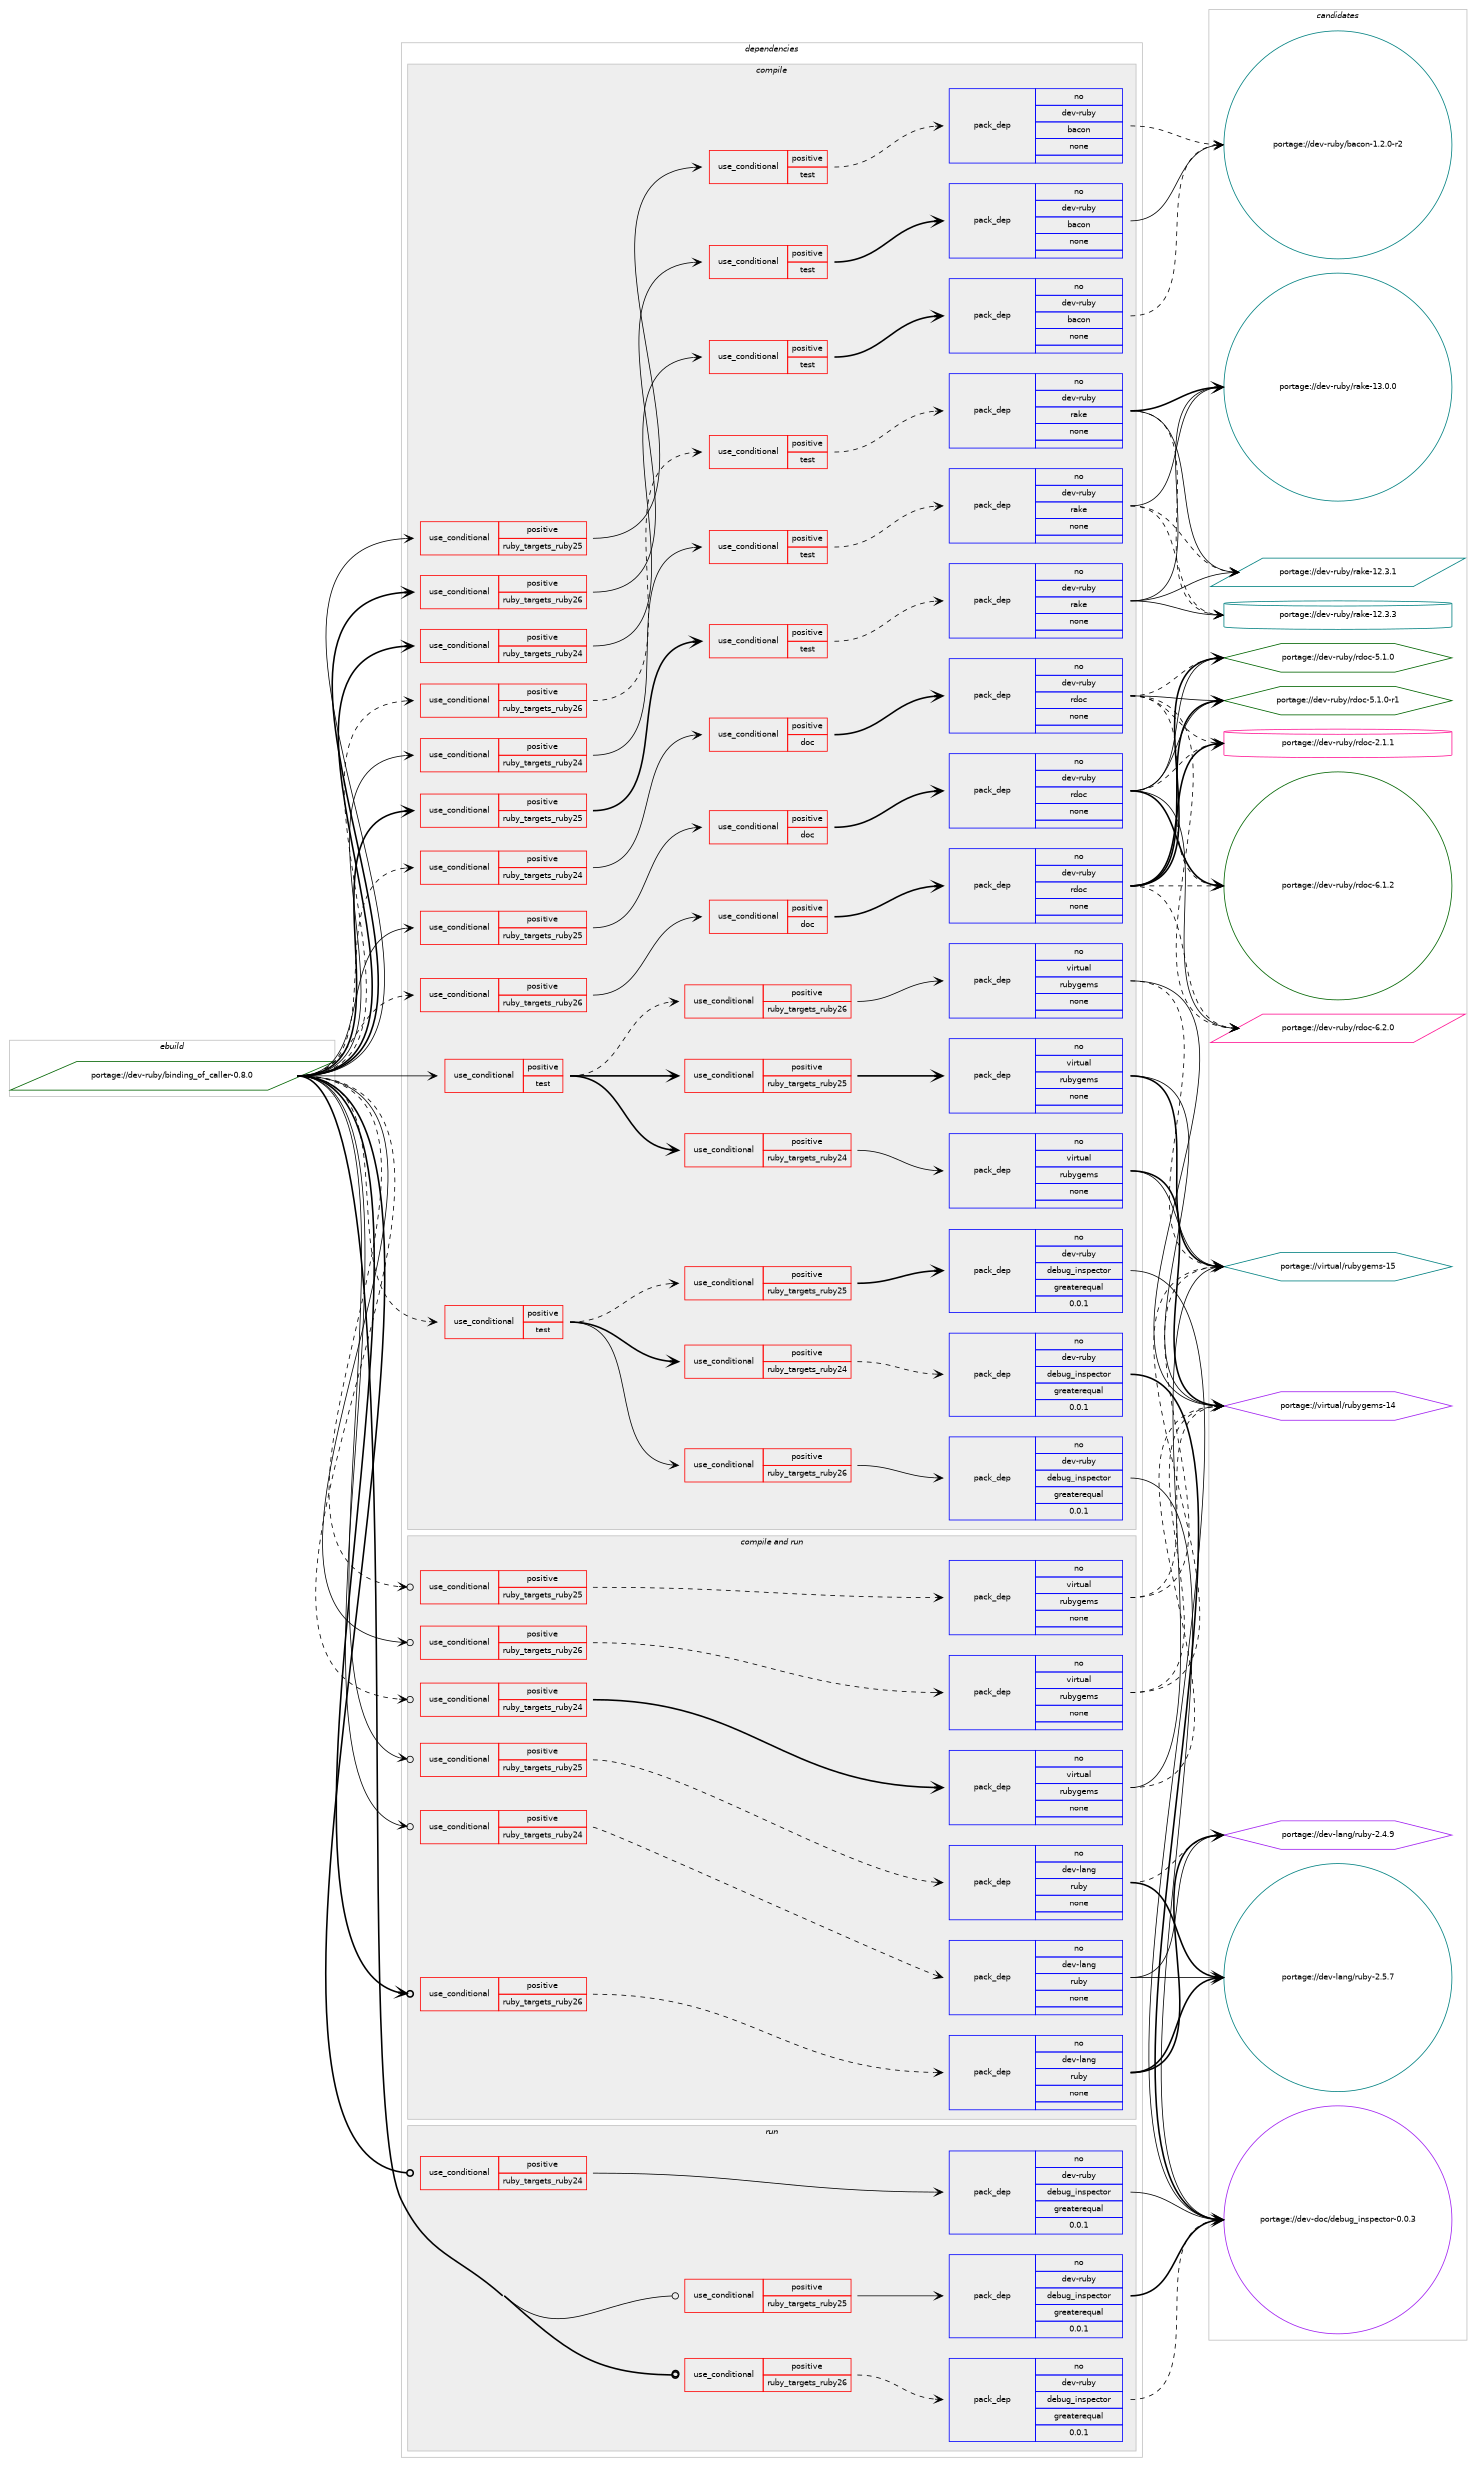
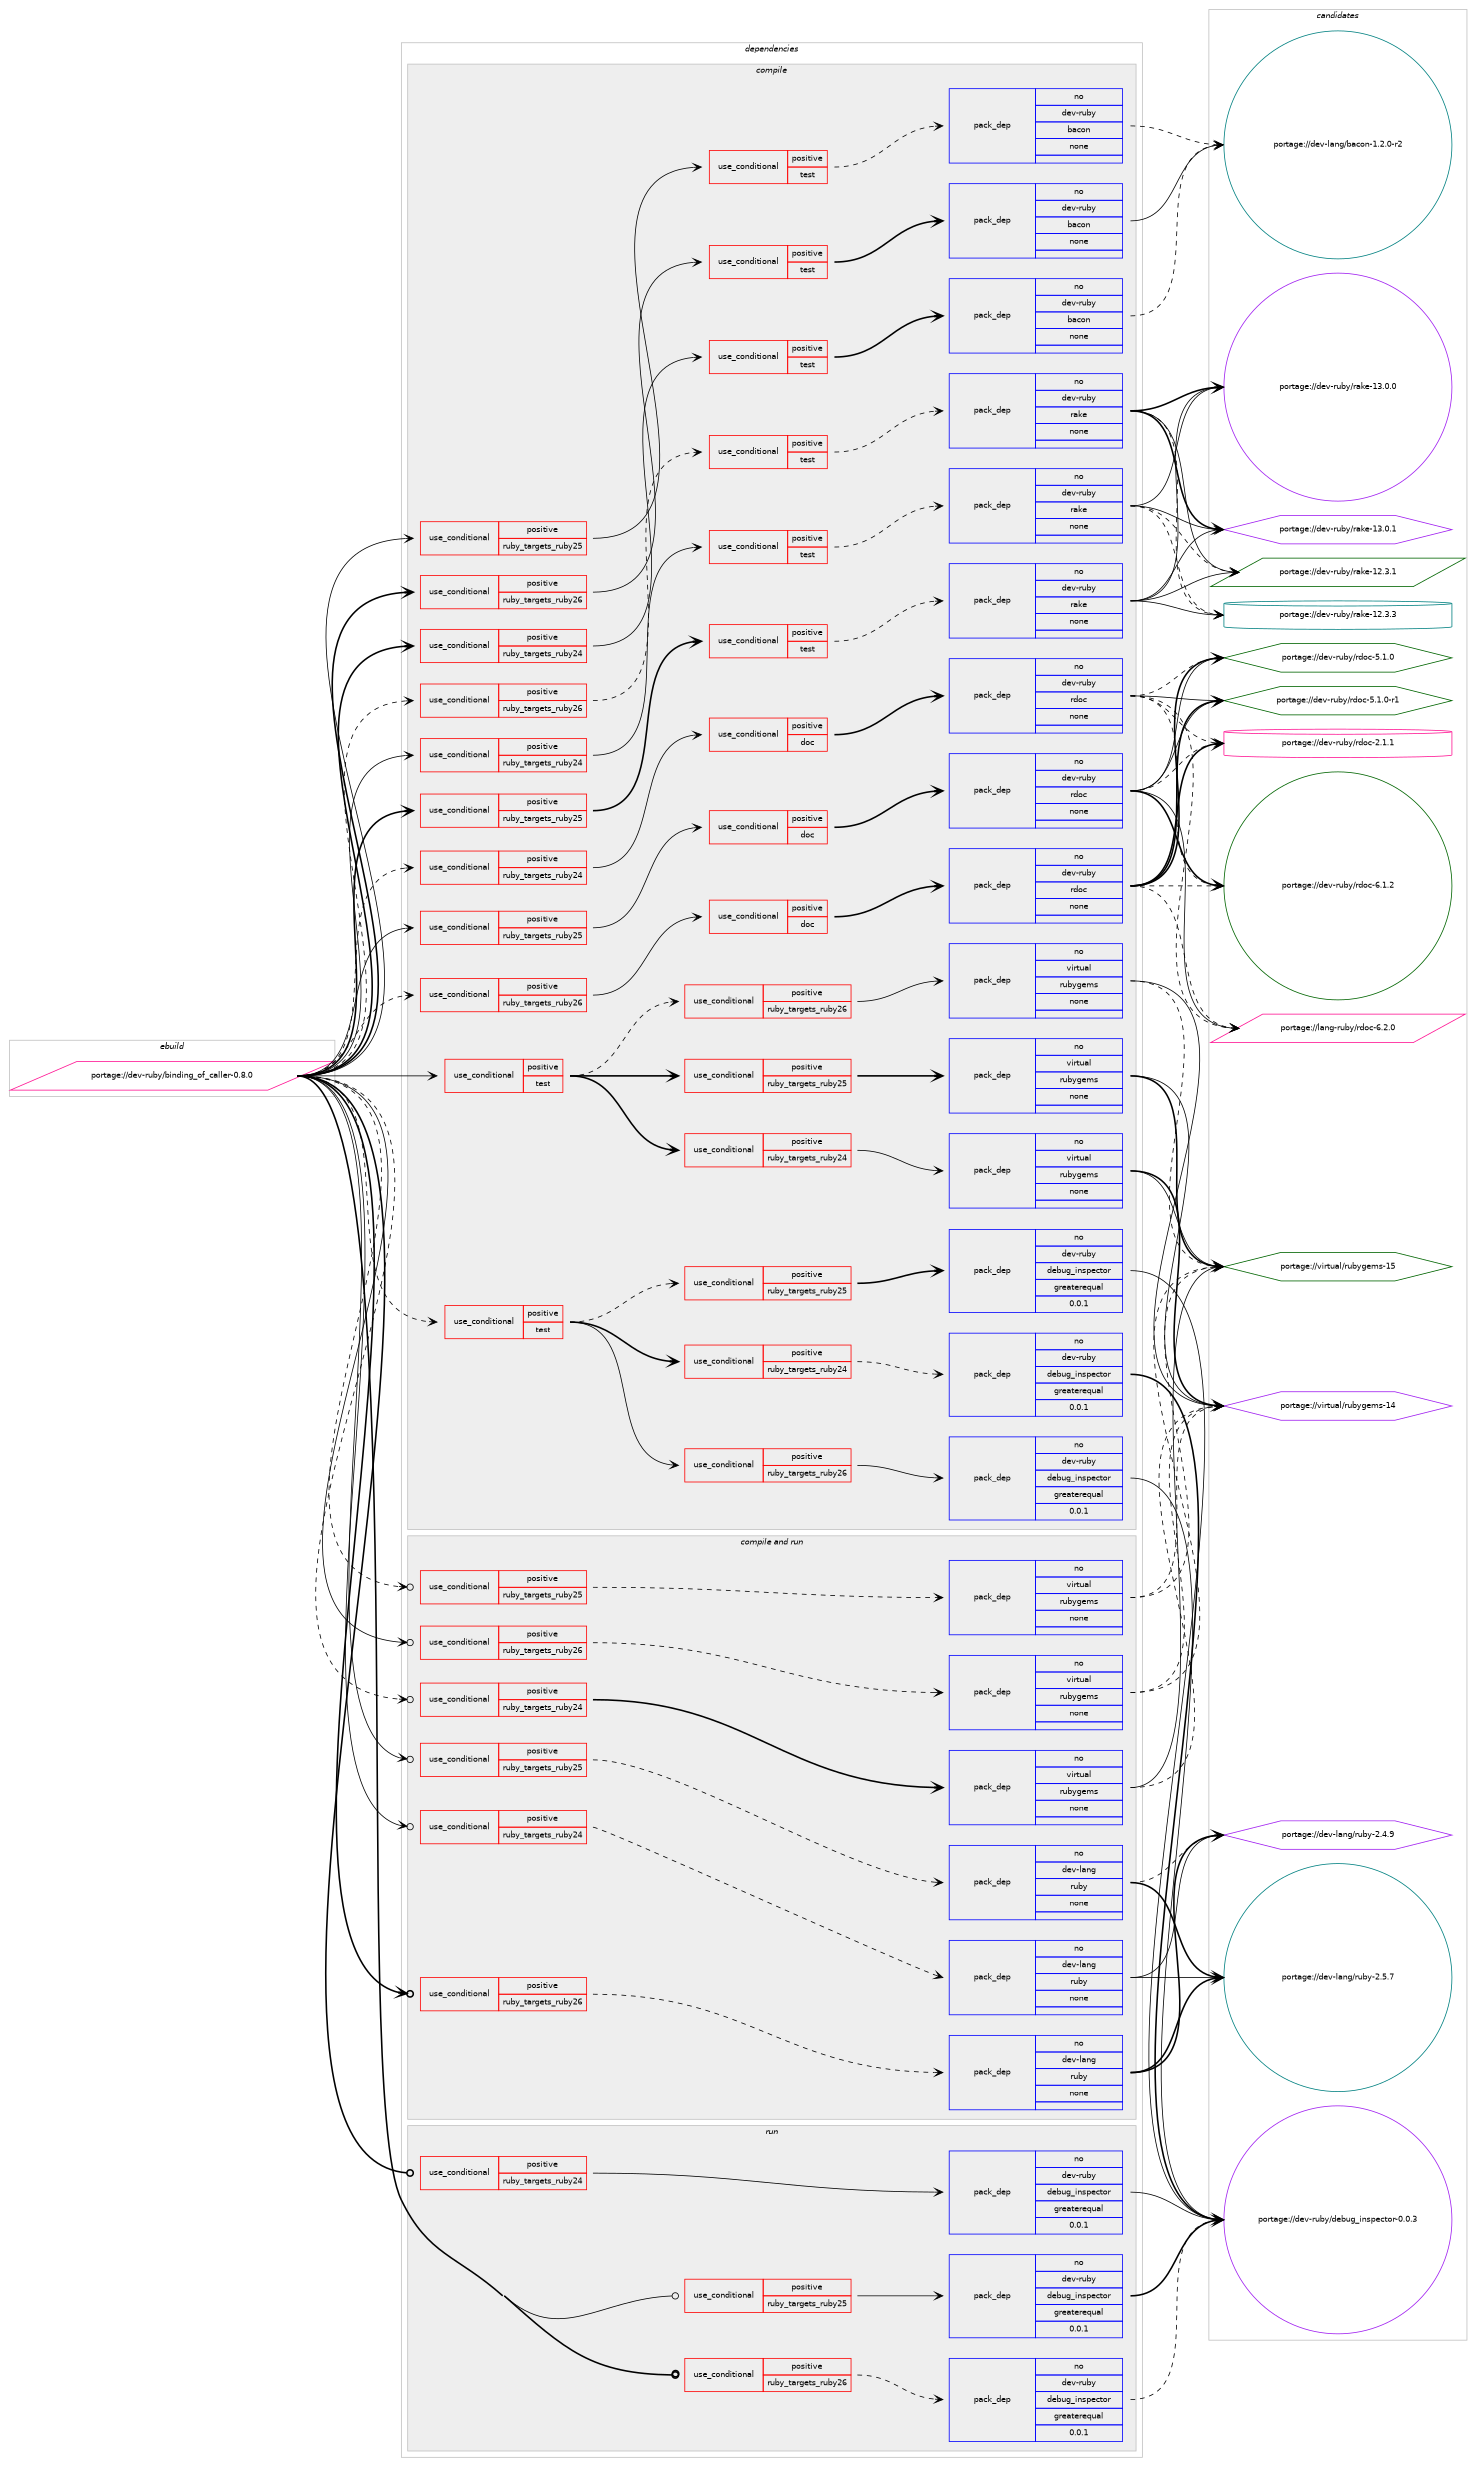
(1338, 145) -> (1338, 145)
(1338, 387) -> (1338, 387)
none -> (1338, 530)
(1338, 572) -> (1338, 572)
(1338, 1028) -> (1338, 1028)
(172, 1076) -> (172, 1076)
(1338, 1267) -> (1338, 1267)
(1338, 2220) -> (1338, 2220)
